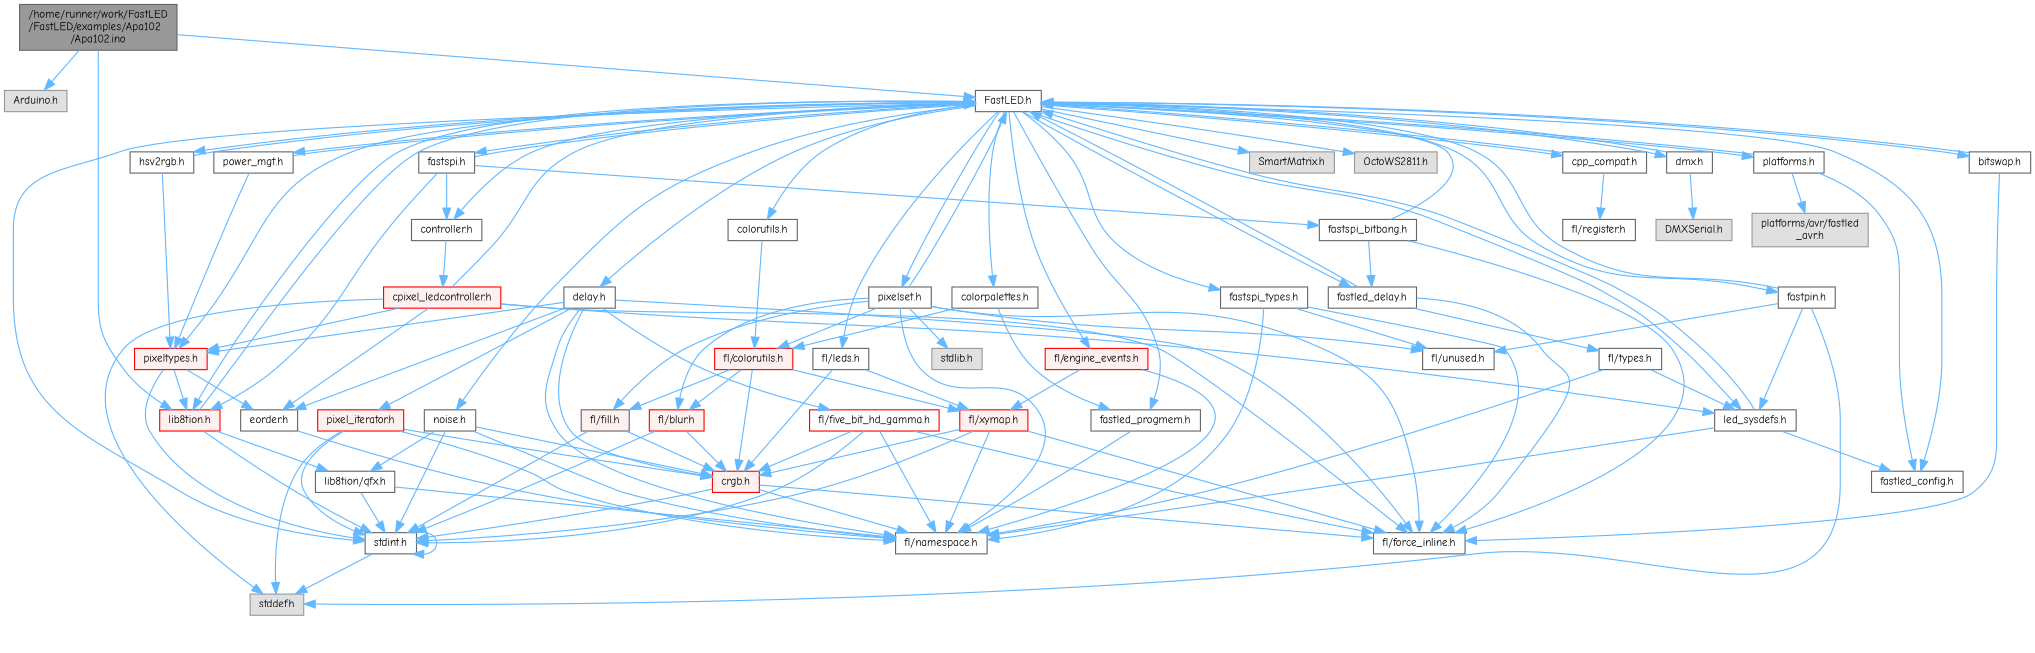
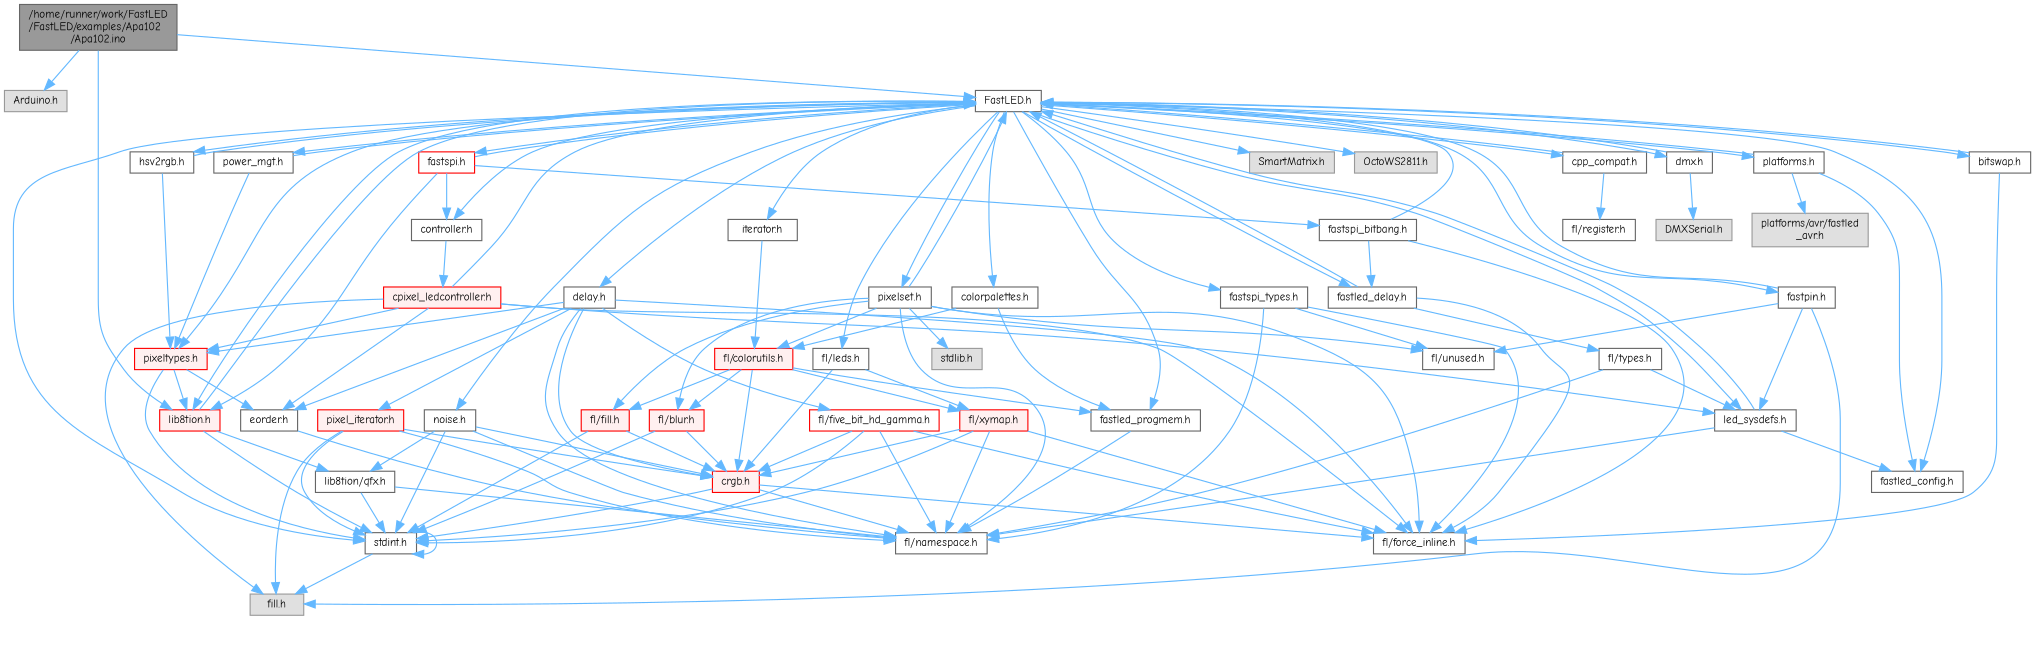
(447, 162) -> (447, 162)
(763, 230) -> (763, 230)
(1097, 359) -> none
none -> (943, 392)
(605, 420) -> (605, 420)
(277, 605) -> (277, 605)
